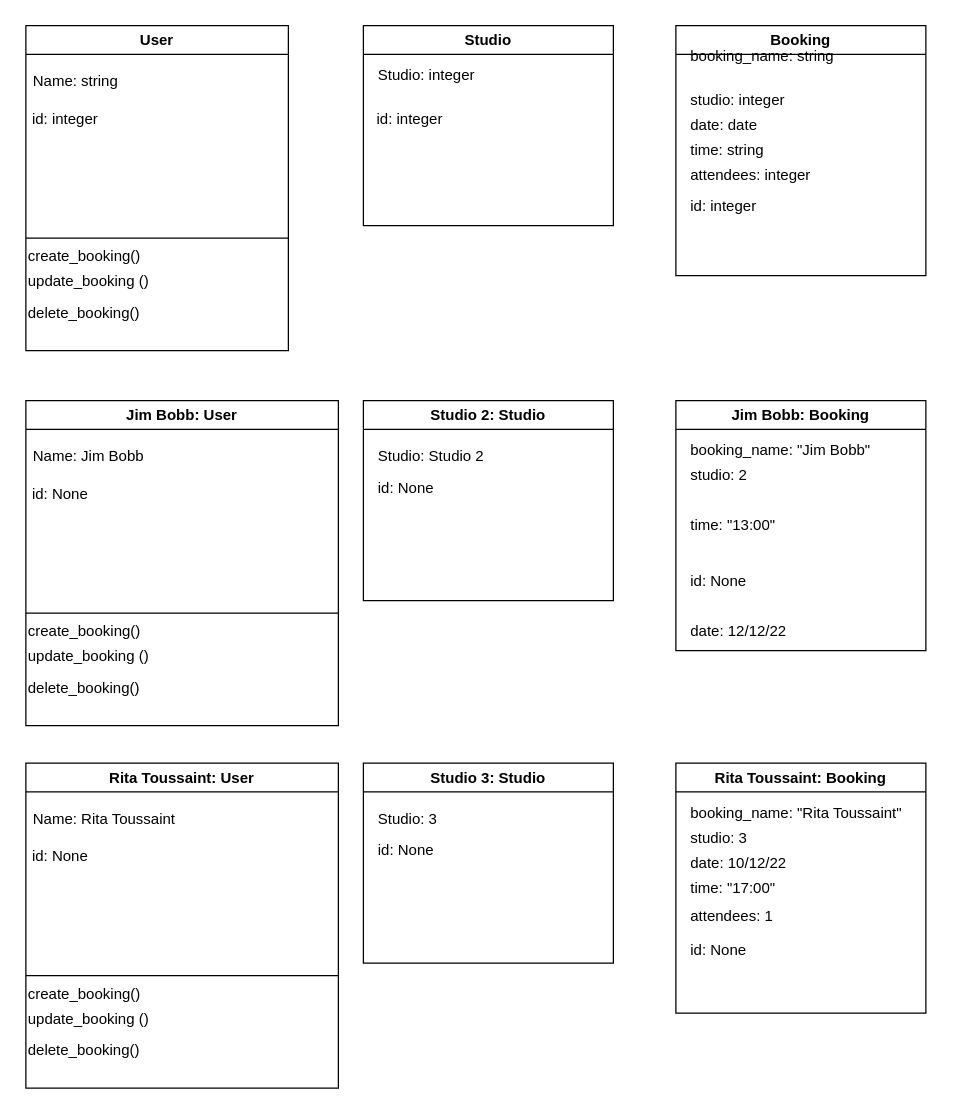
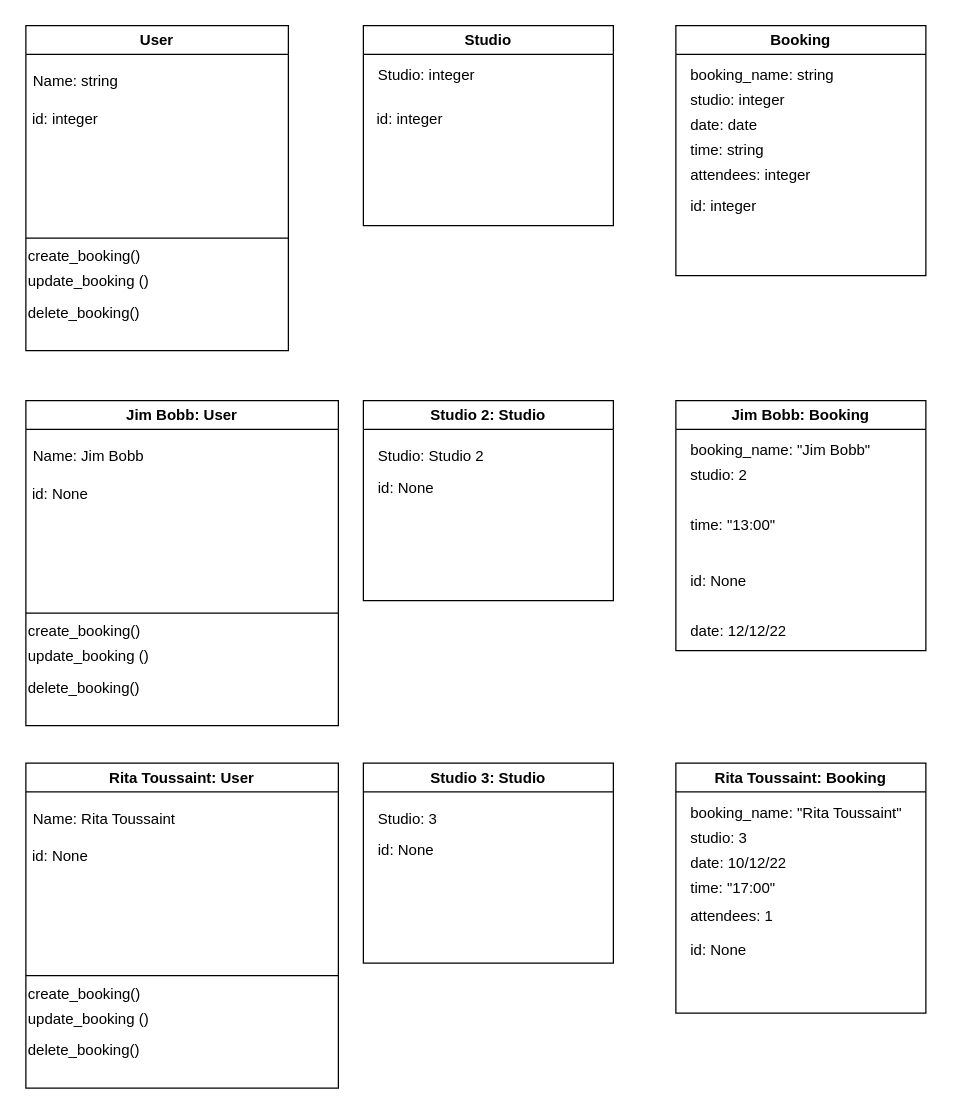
(794, 57) -> (794, 76)
